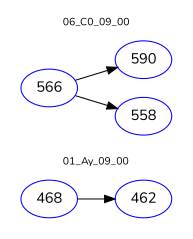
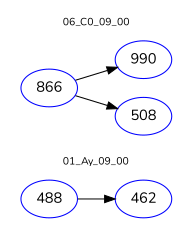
(143, 60) -> (143, 60)
(49, 88) -> (49, 88)
(143, 116) -> (143, 116)
(49, 199) -> (49, 199)
